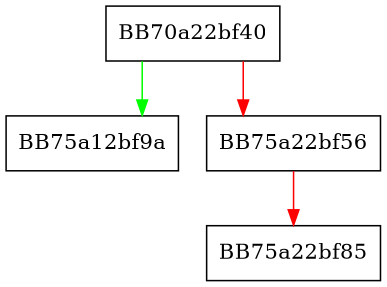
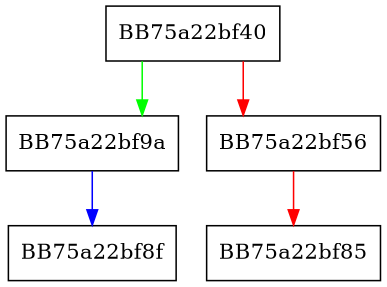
(193, 34) -> (193, 34)
(92, 143) -> (92, 143)
none -> (92, 253)
